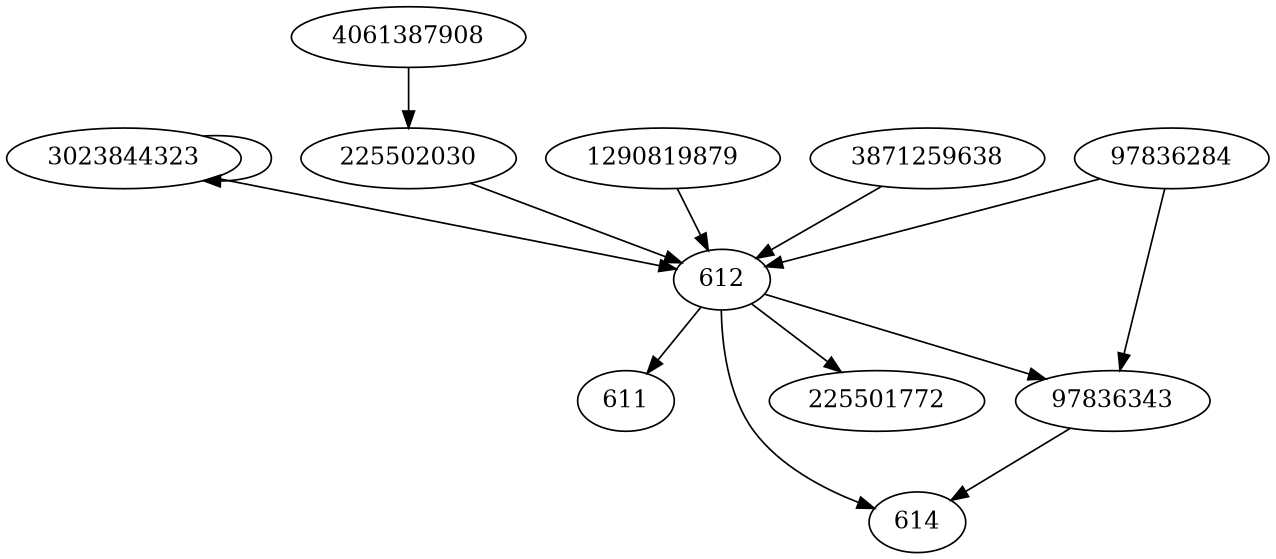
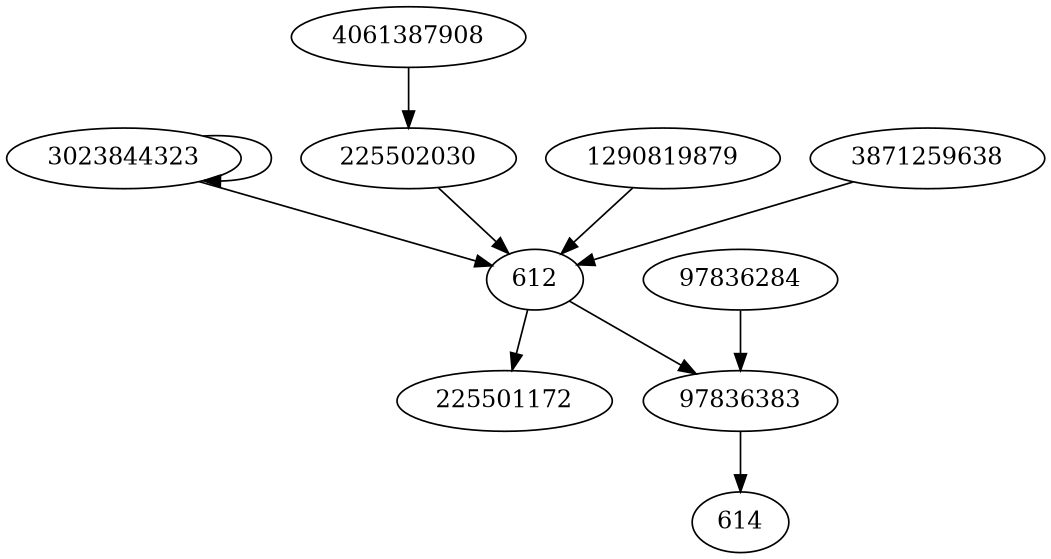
(941, 221) -> none
(626, 401) -> none
(877, 401) -> (505, 401)
(1113, 401) -> (741, 401)
(754, 431) -> none
